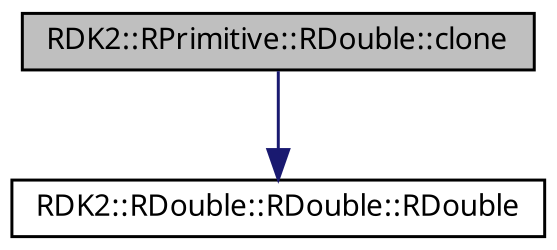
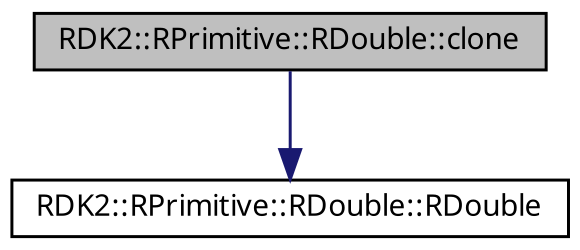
(278, 208) -> (290, 208)
